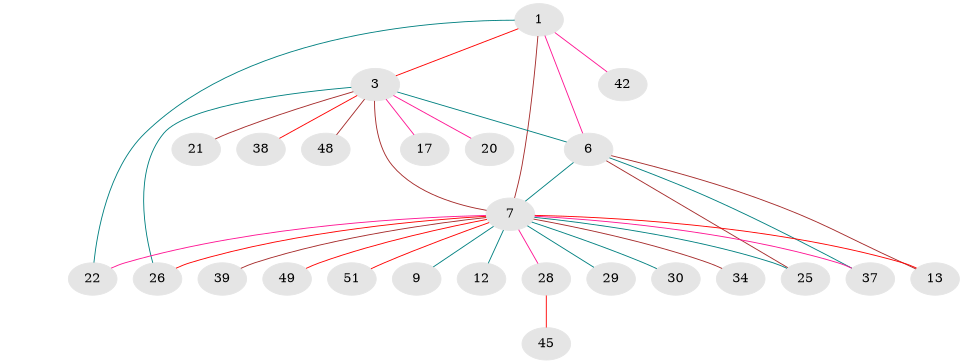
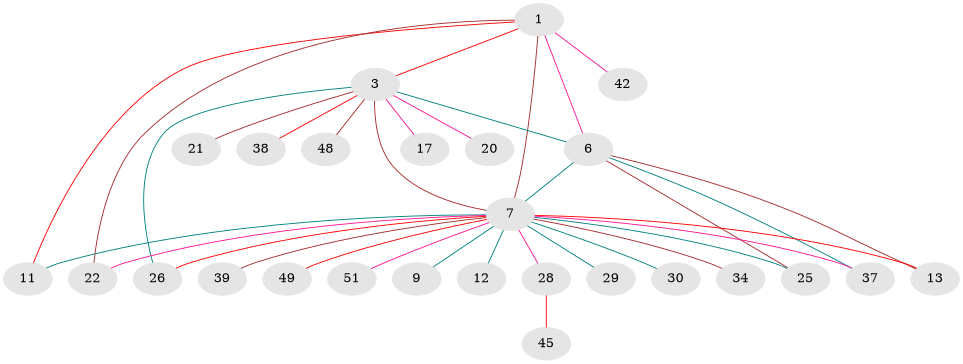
(252, 67) -> (252, 67)
(430, 245) -> (430, 245)
none -> (28, 279)
